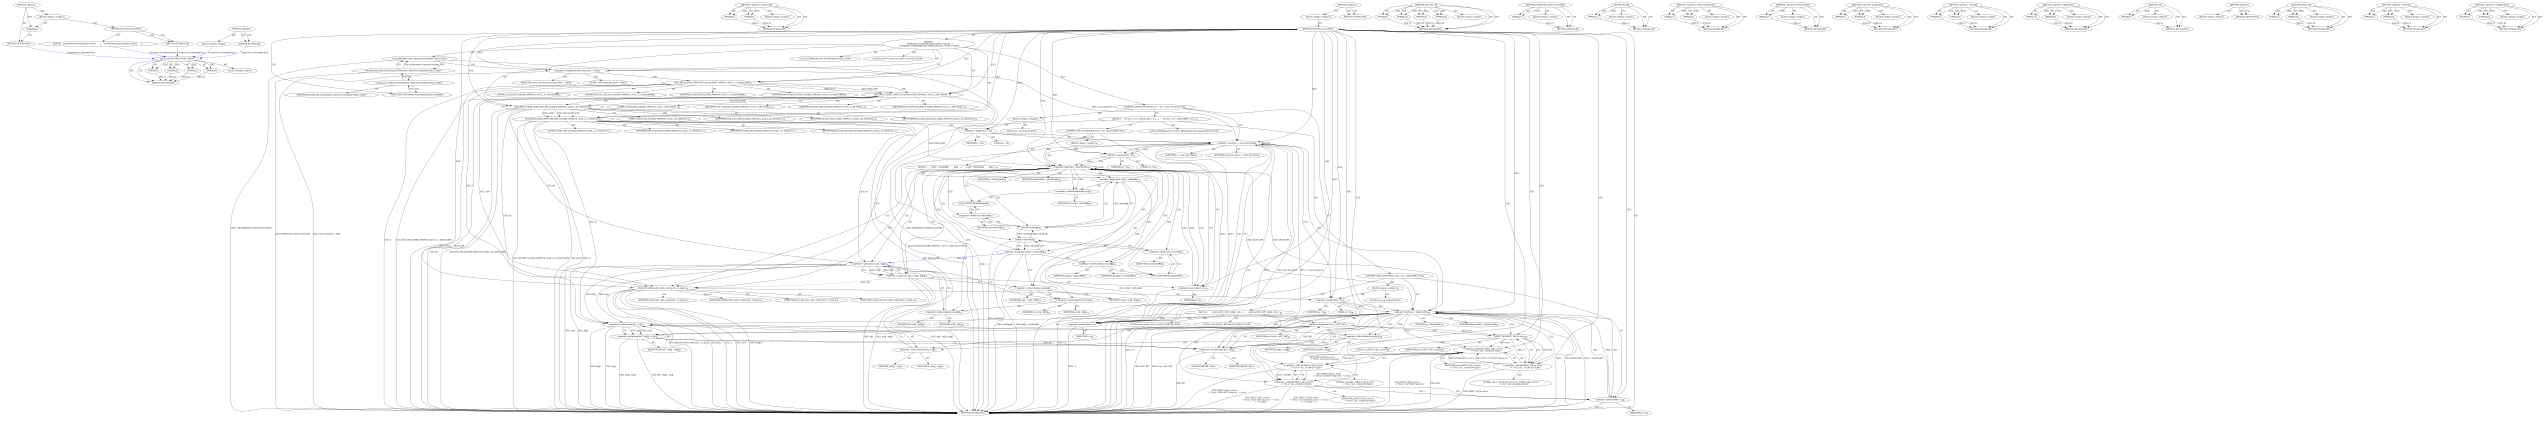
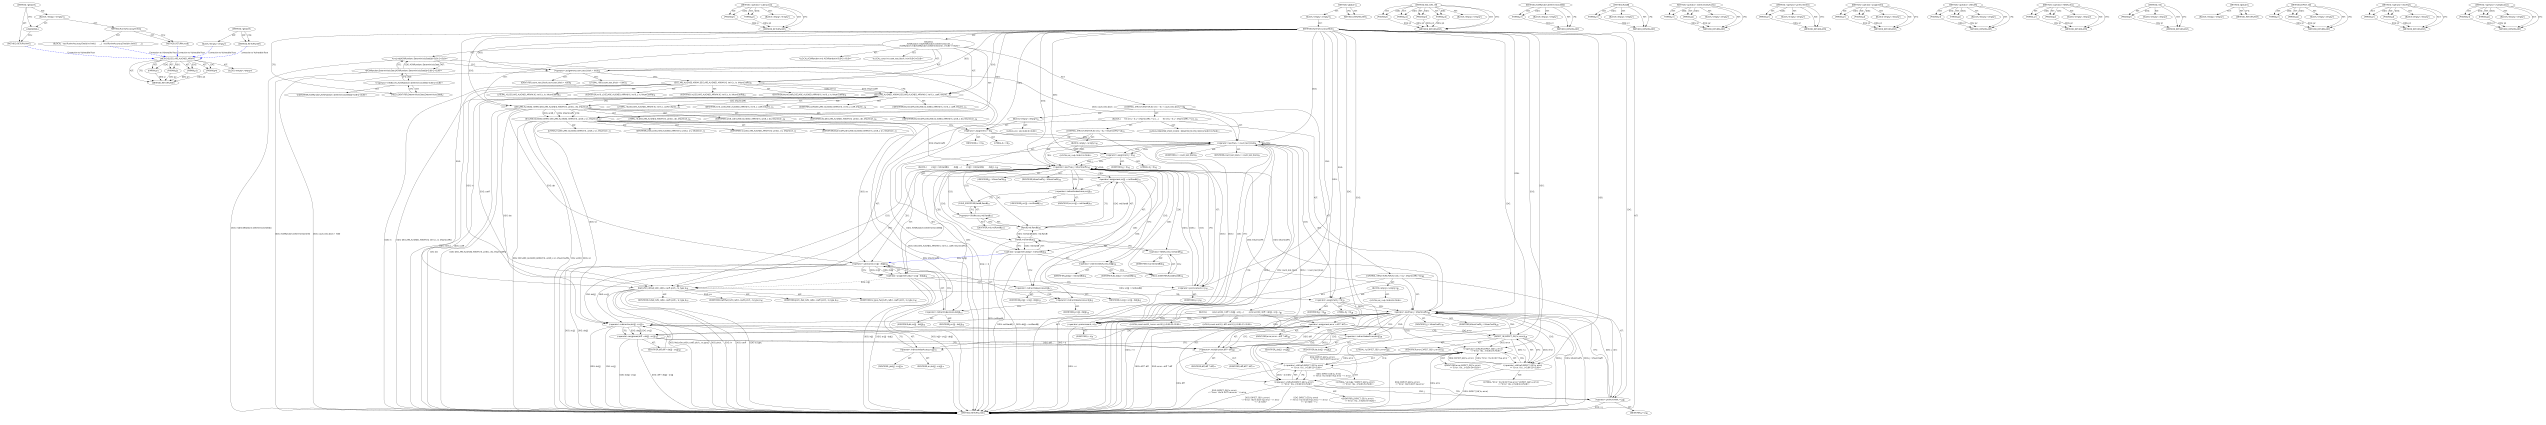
none -> (1075, 155)
none -> (1027, 204)
(1036, 312) -> none
